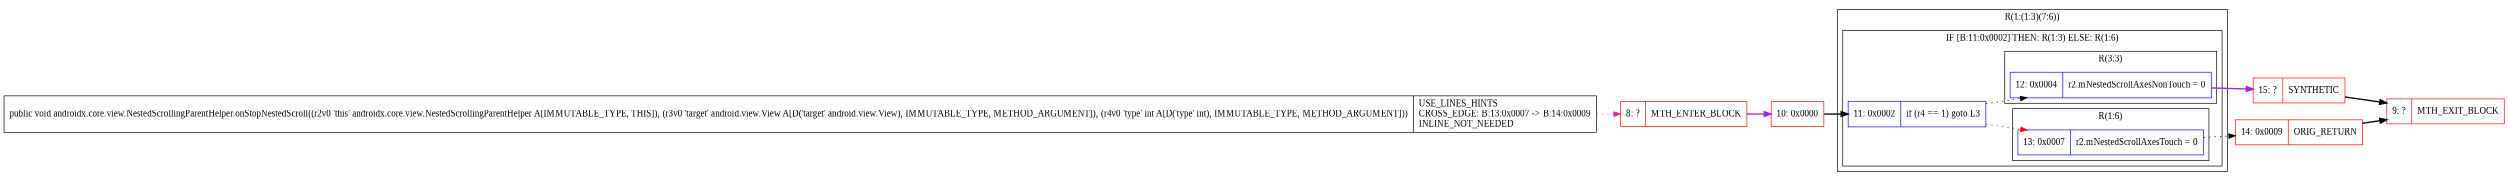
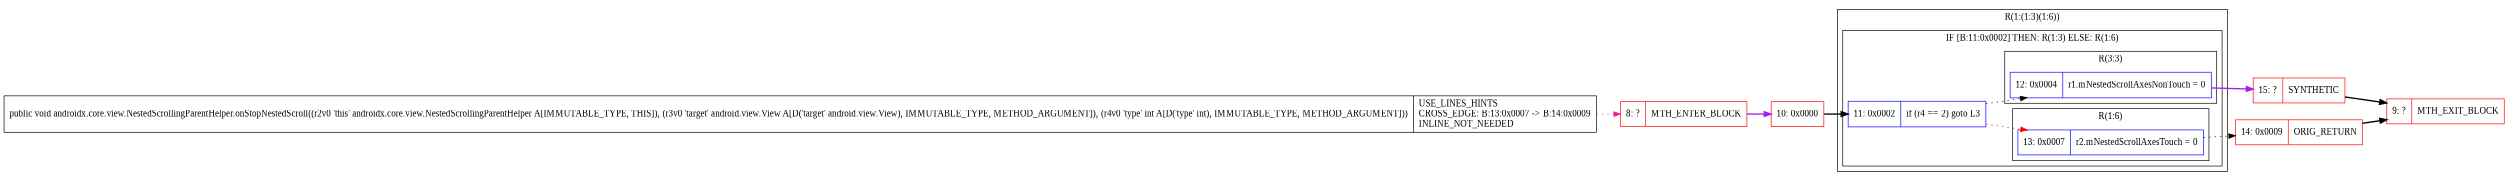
(2032, 17) -> (2032, 17)
(2137, 85) -> (2137, 85)
(1943, 114) -> (1943, 114)
